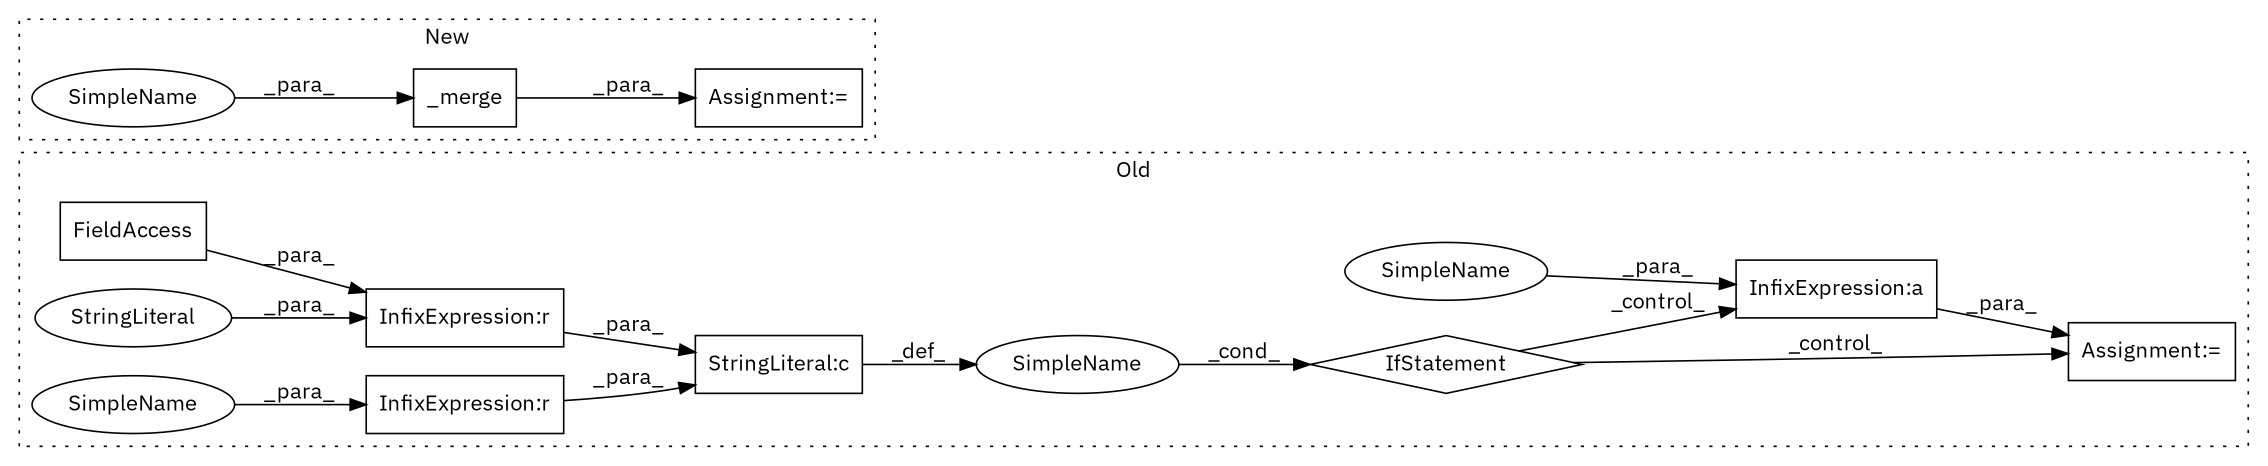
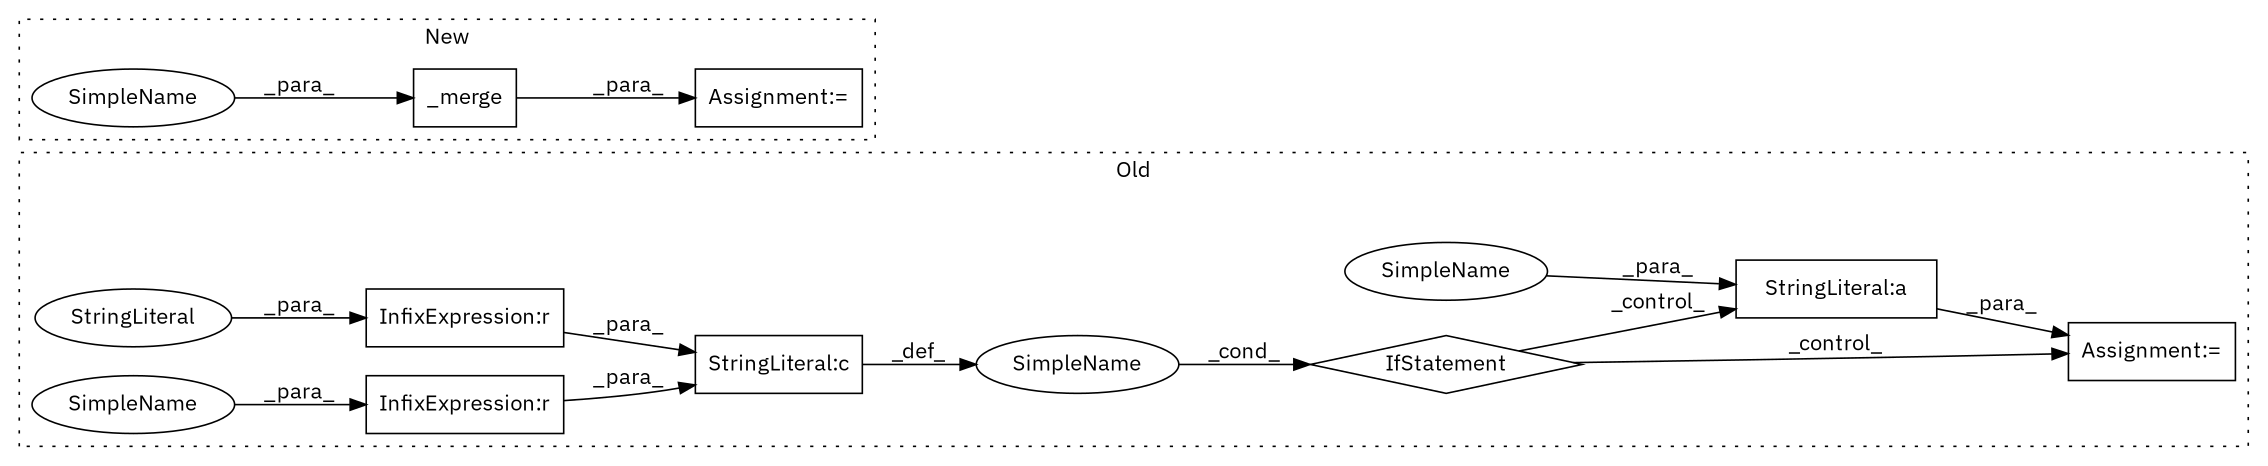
(133, 231) -> none
(1836, 289) -> (1836, 289)
